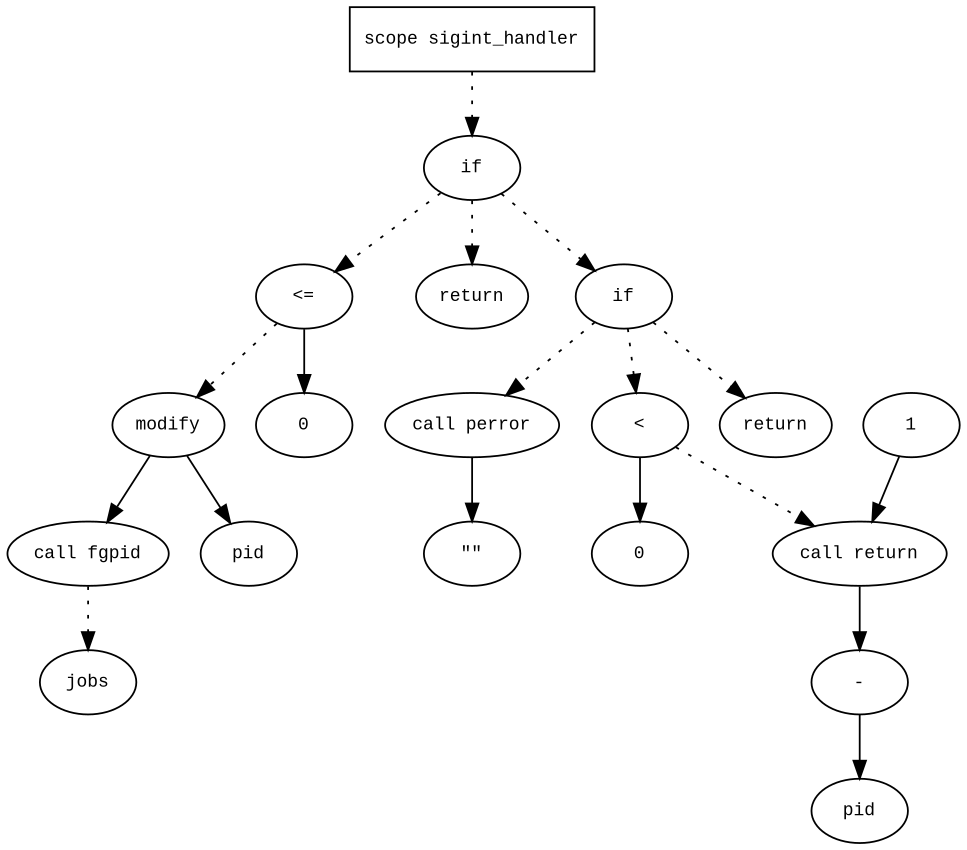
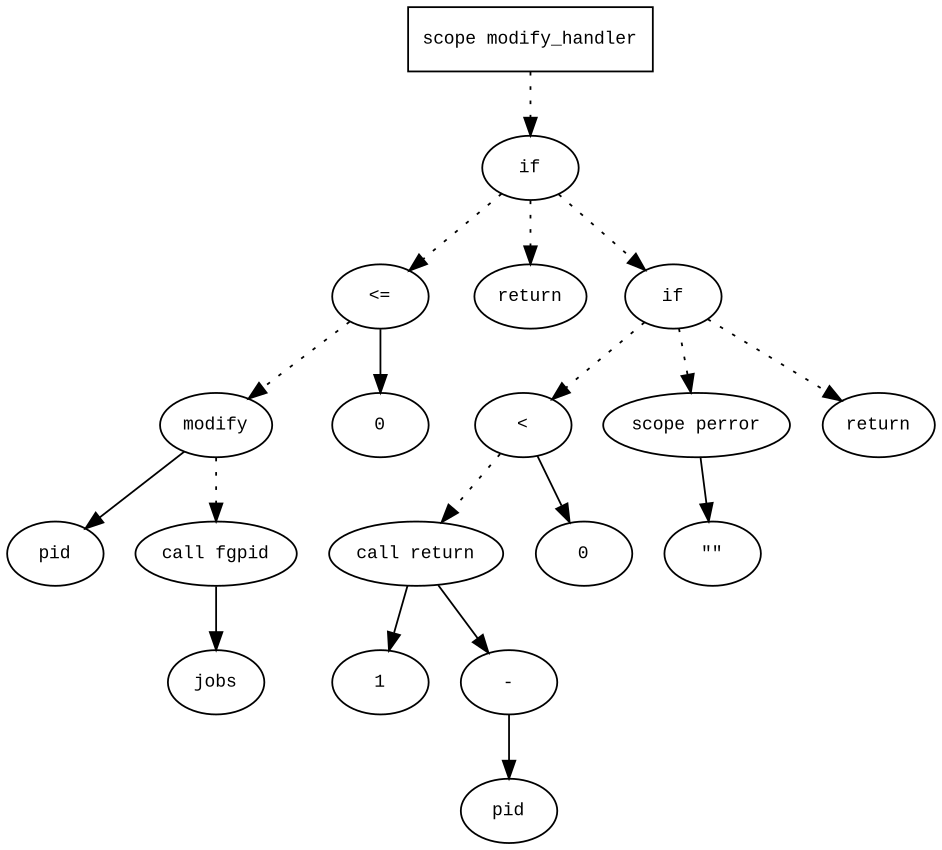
(472, 39) -> (530, 39)
(472, 425) -> (697, 425)
(133, 481) -> (216, 481)
(889, 481) -> (401, 609)
(88, 609) -> (216, 609)
